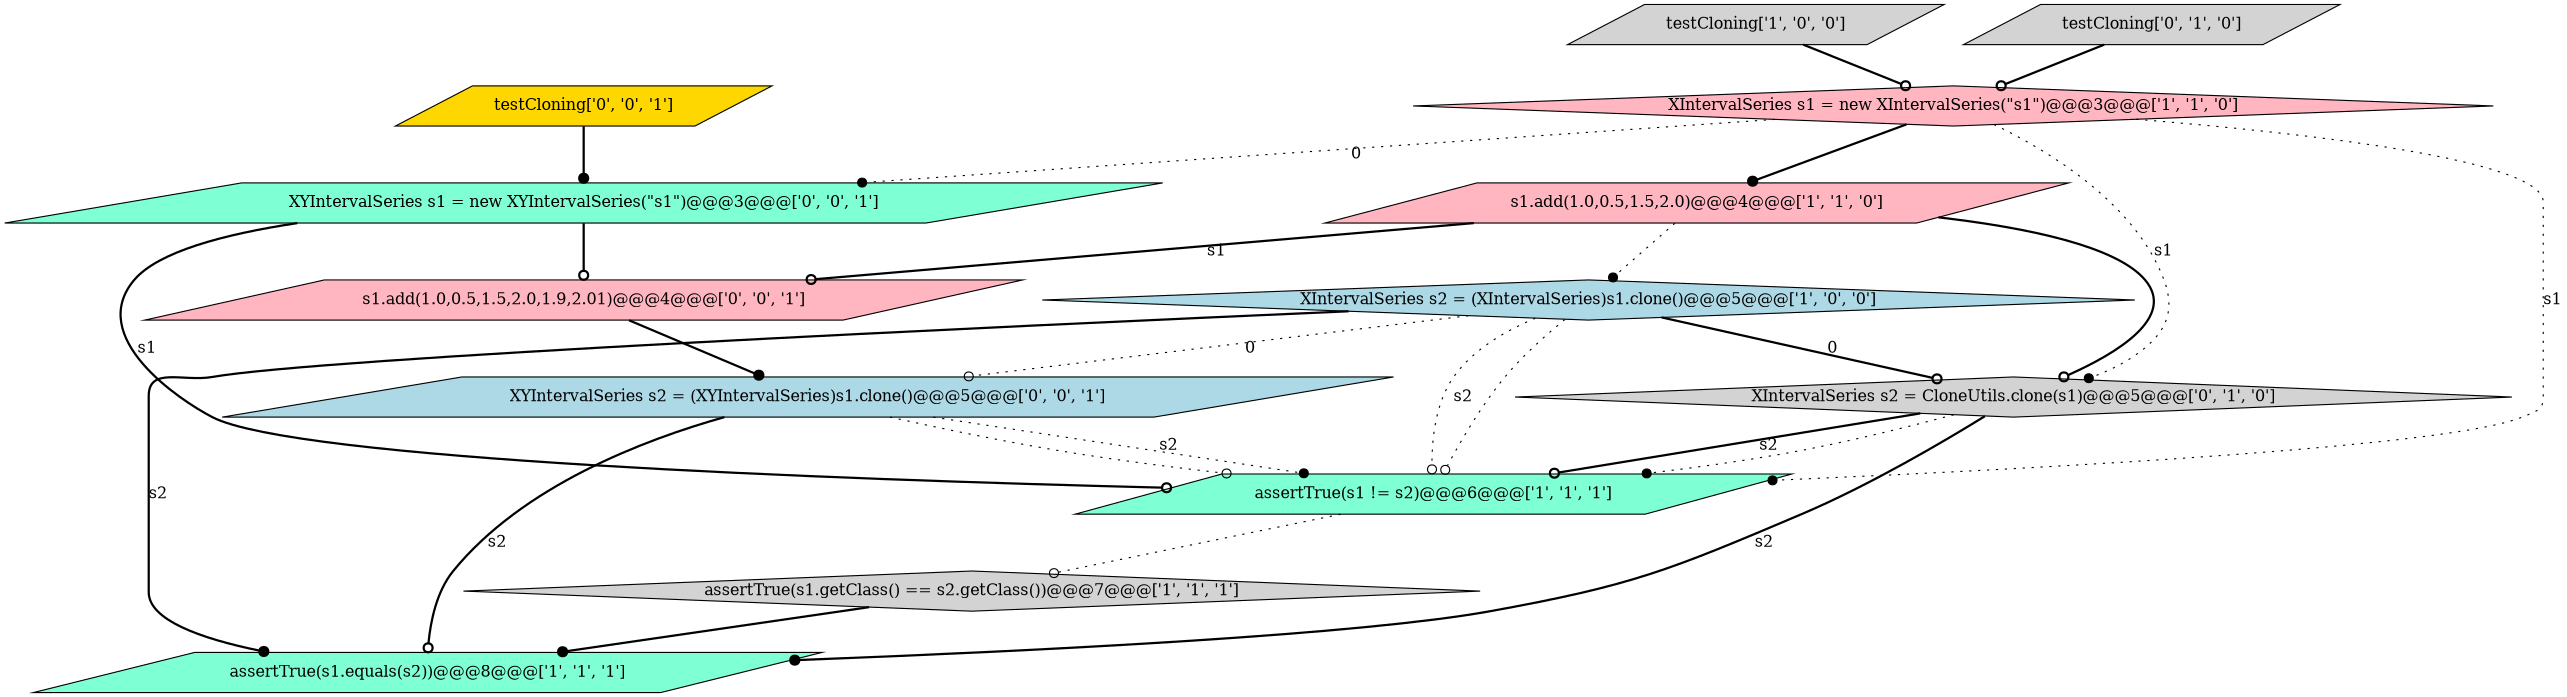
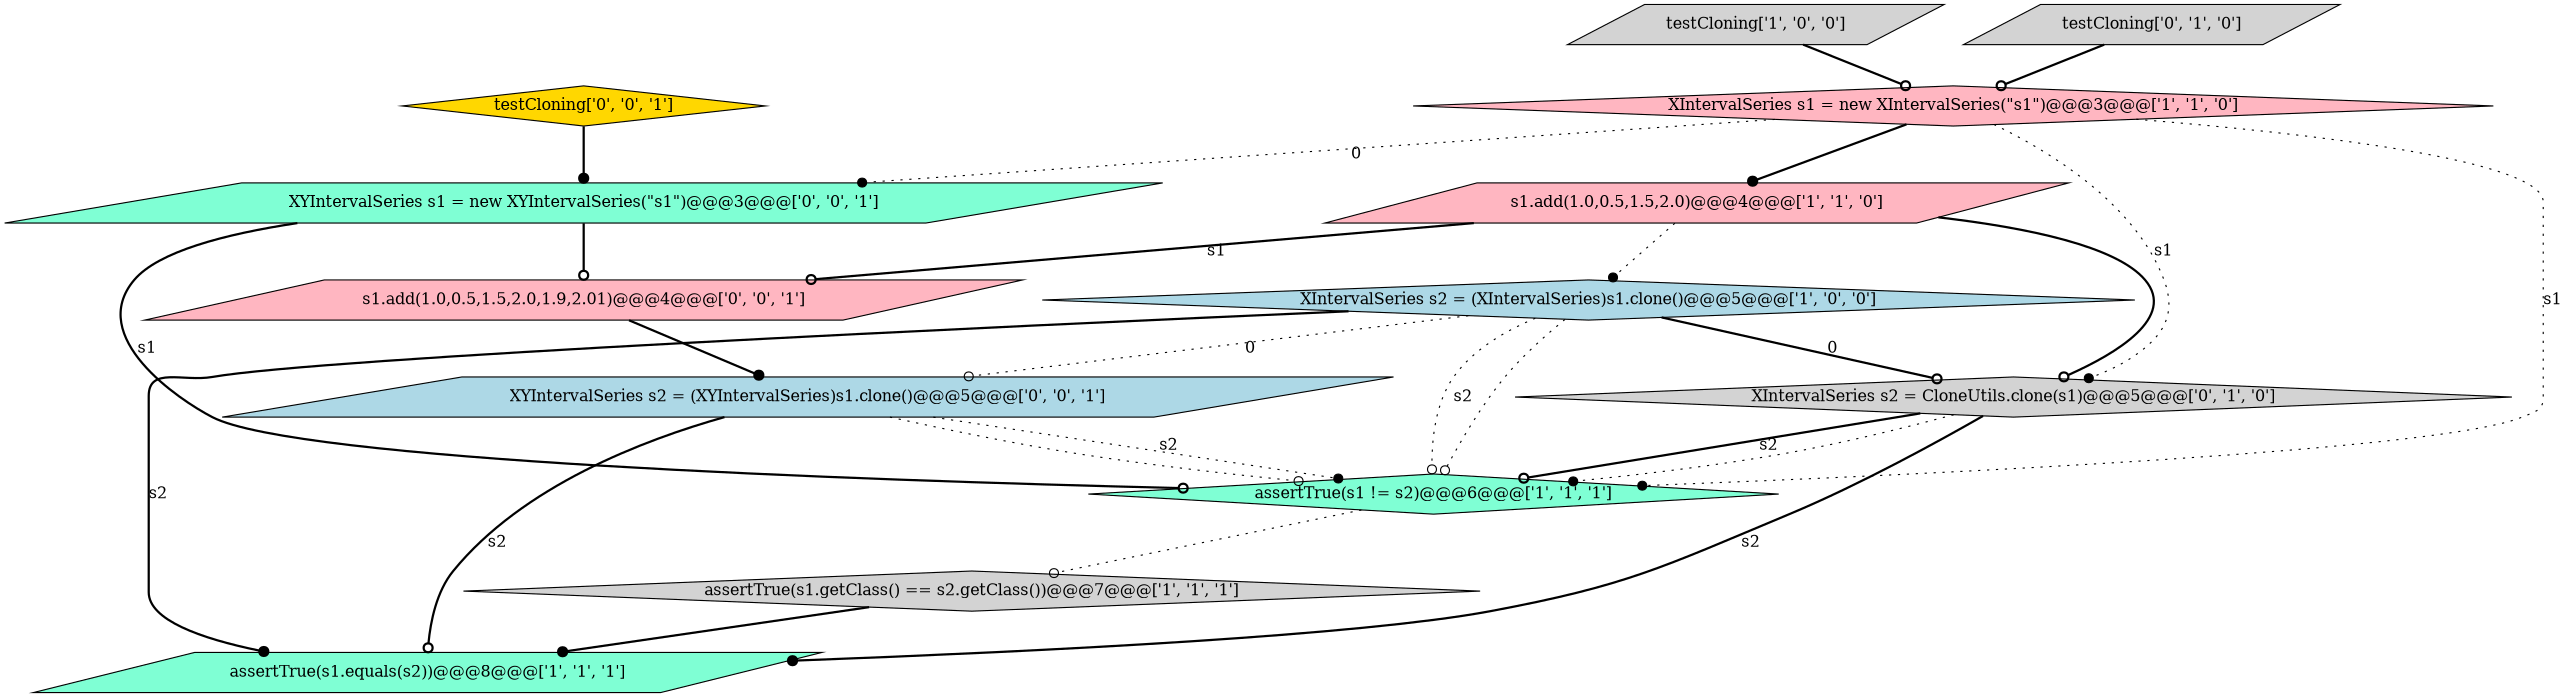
(584, 106) -> (584, 106)
(1434, 494) -> (1434, 494)
